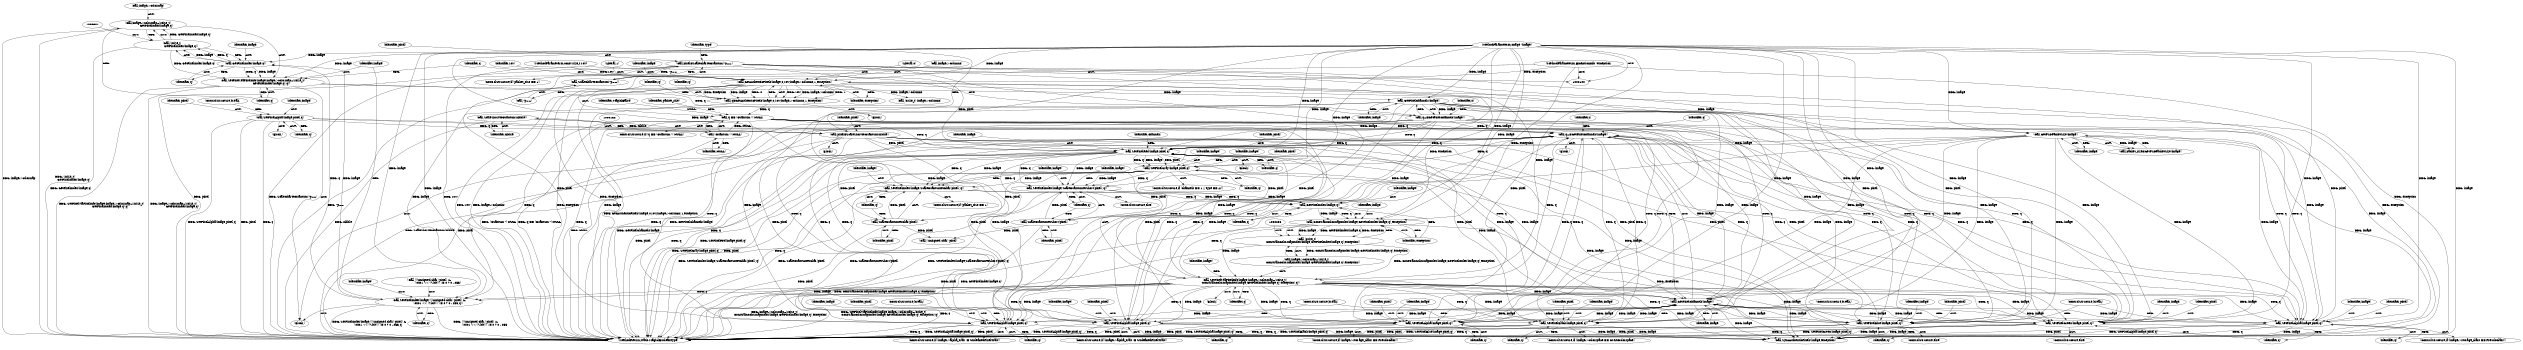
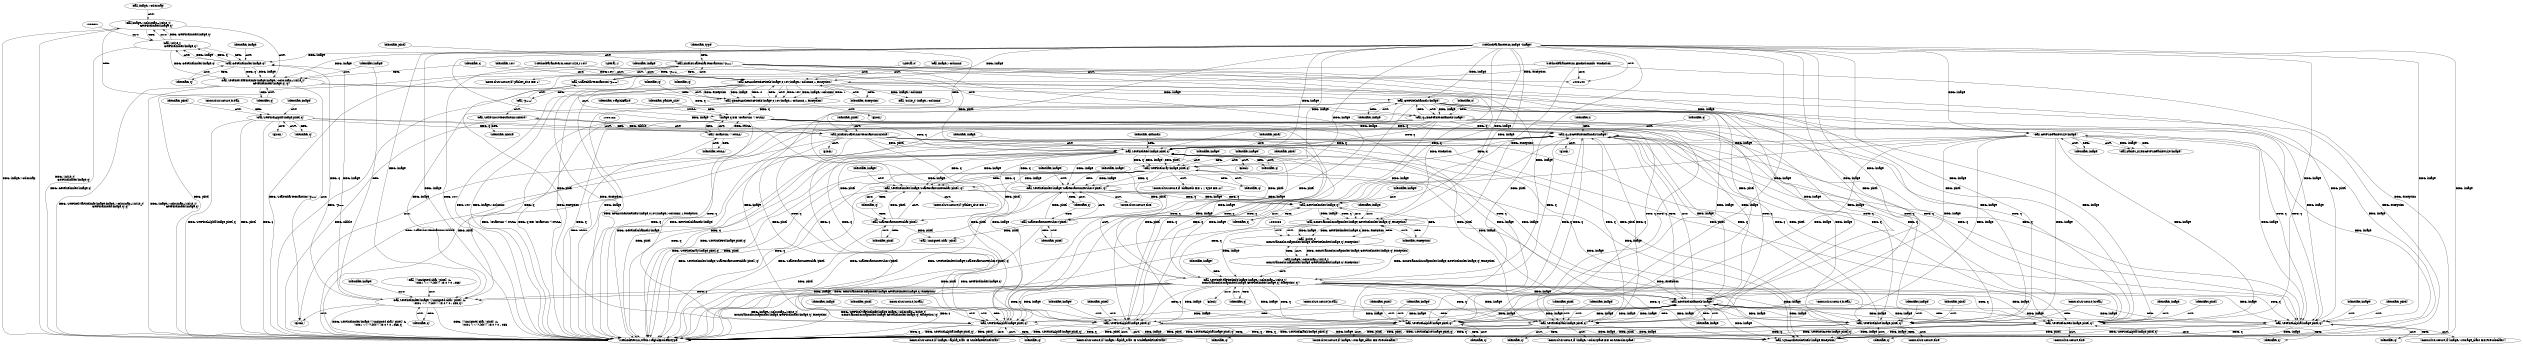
none -> (1383, 90)
(742, 118) -> (742, 118)
(502, 127) -> (514, 109)
(652, 135) -> none
